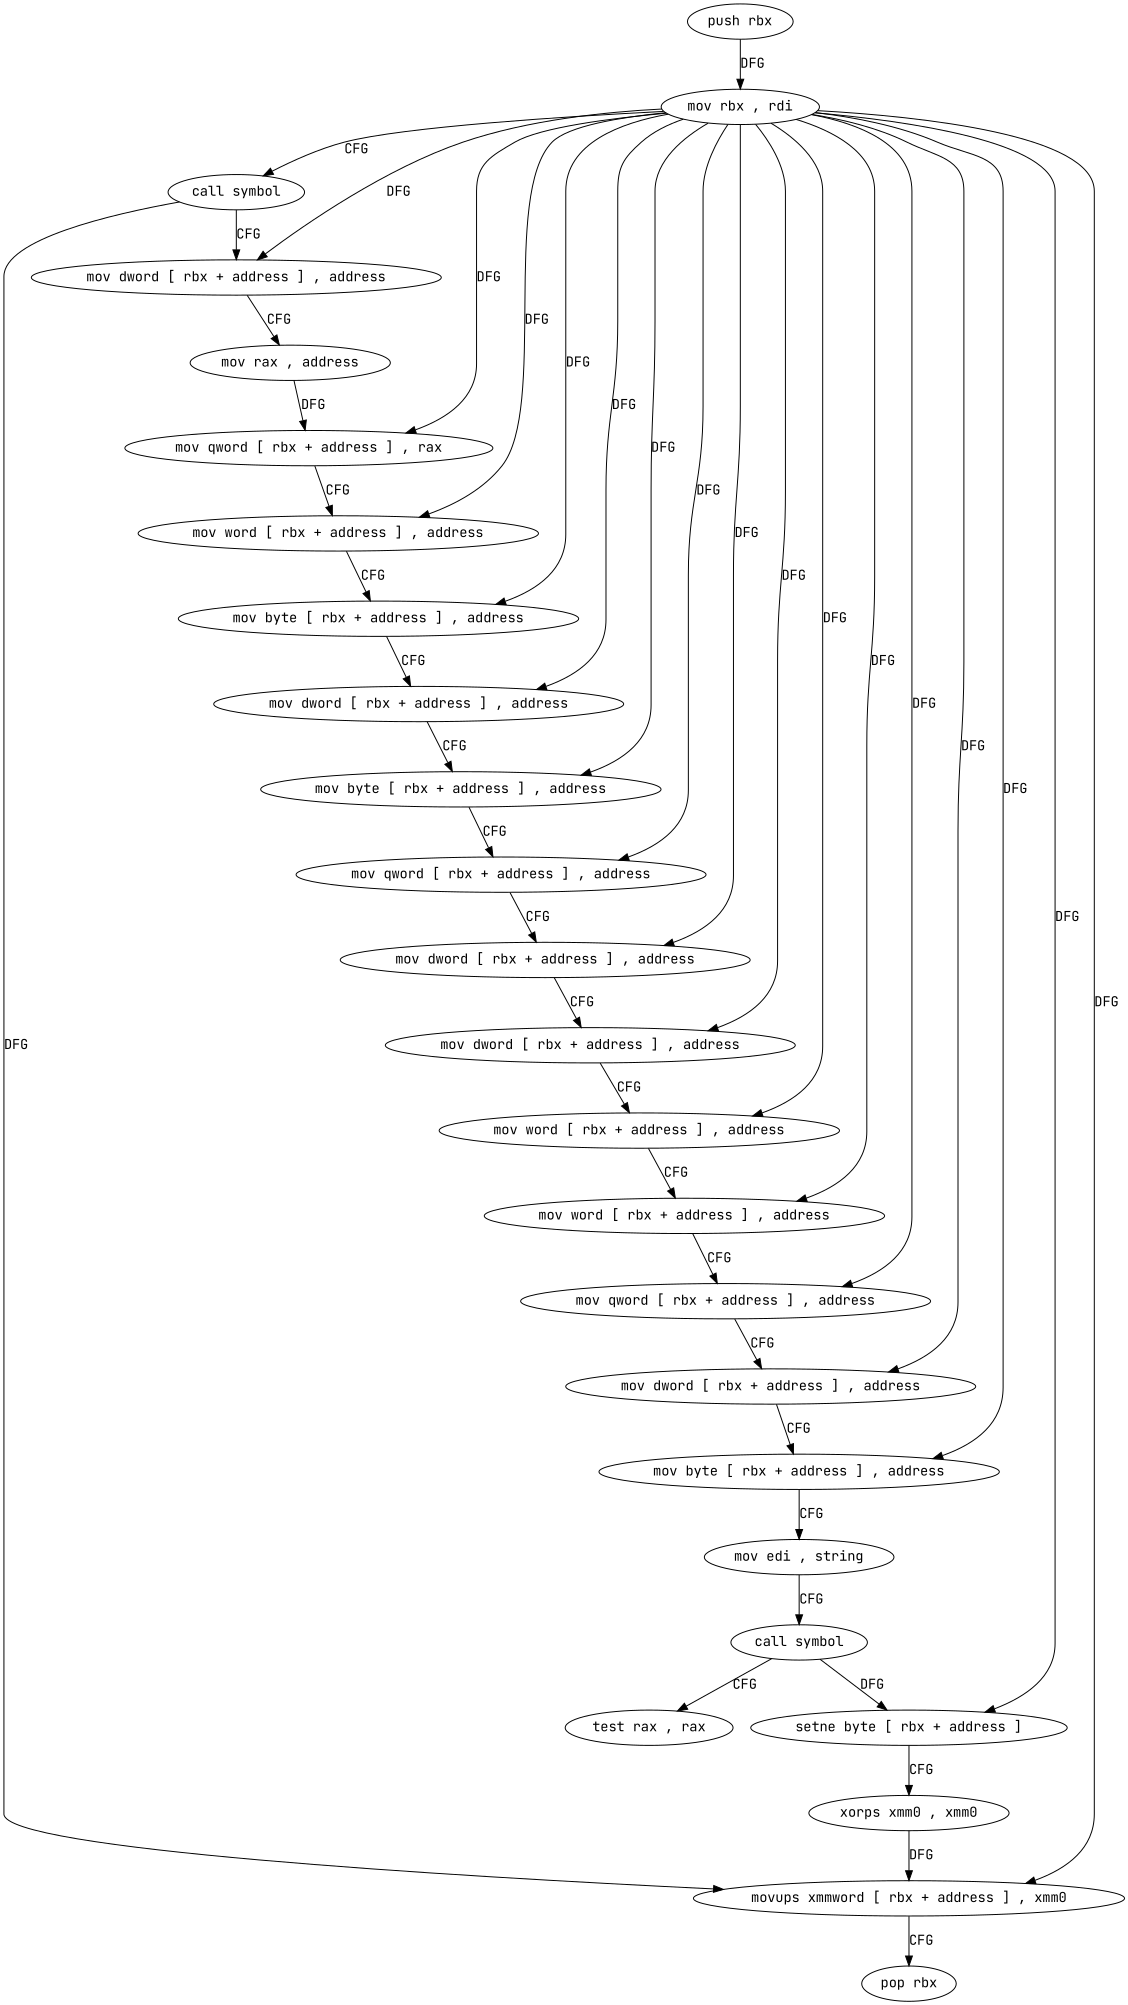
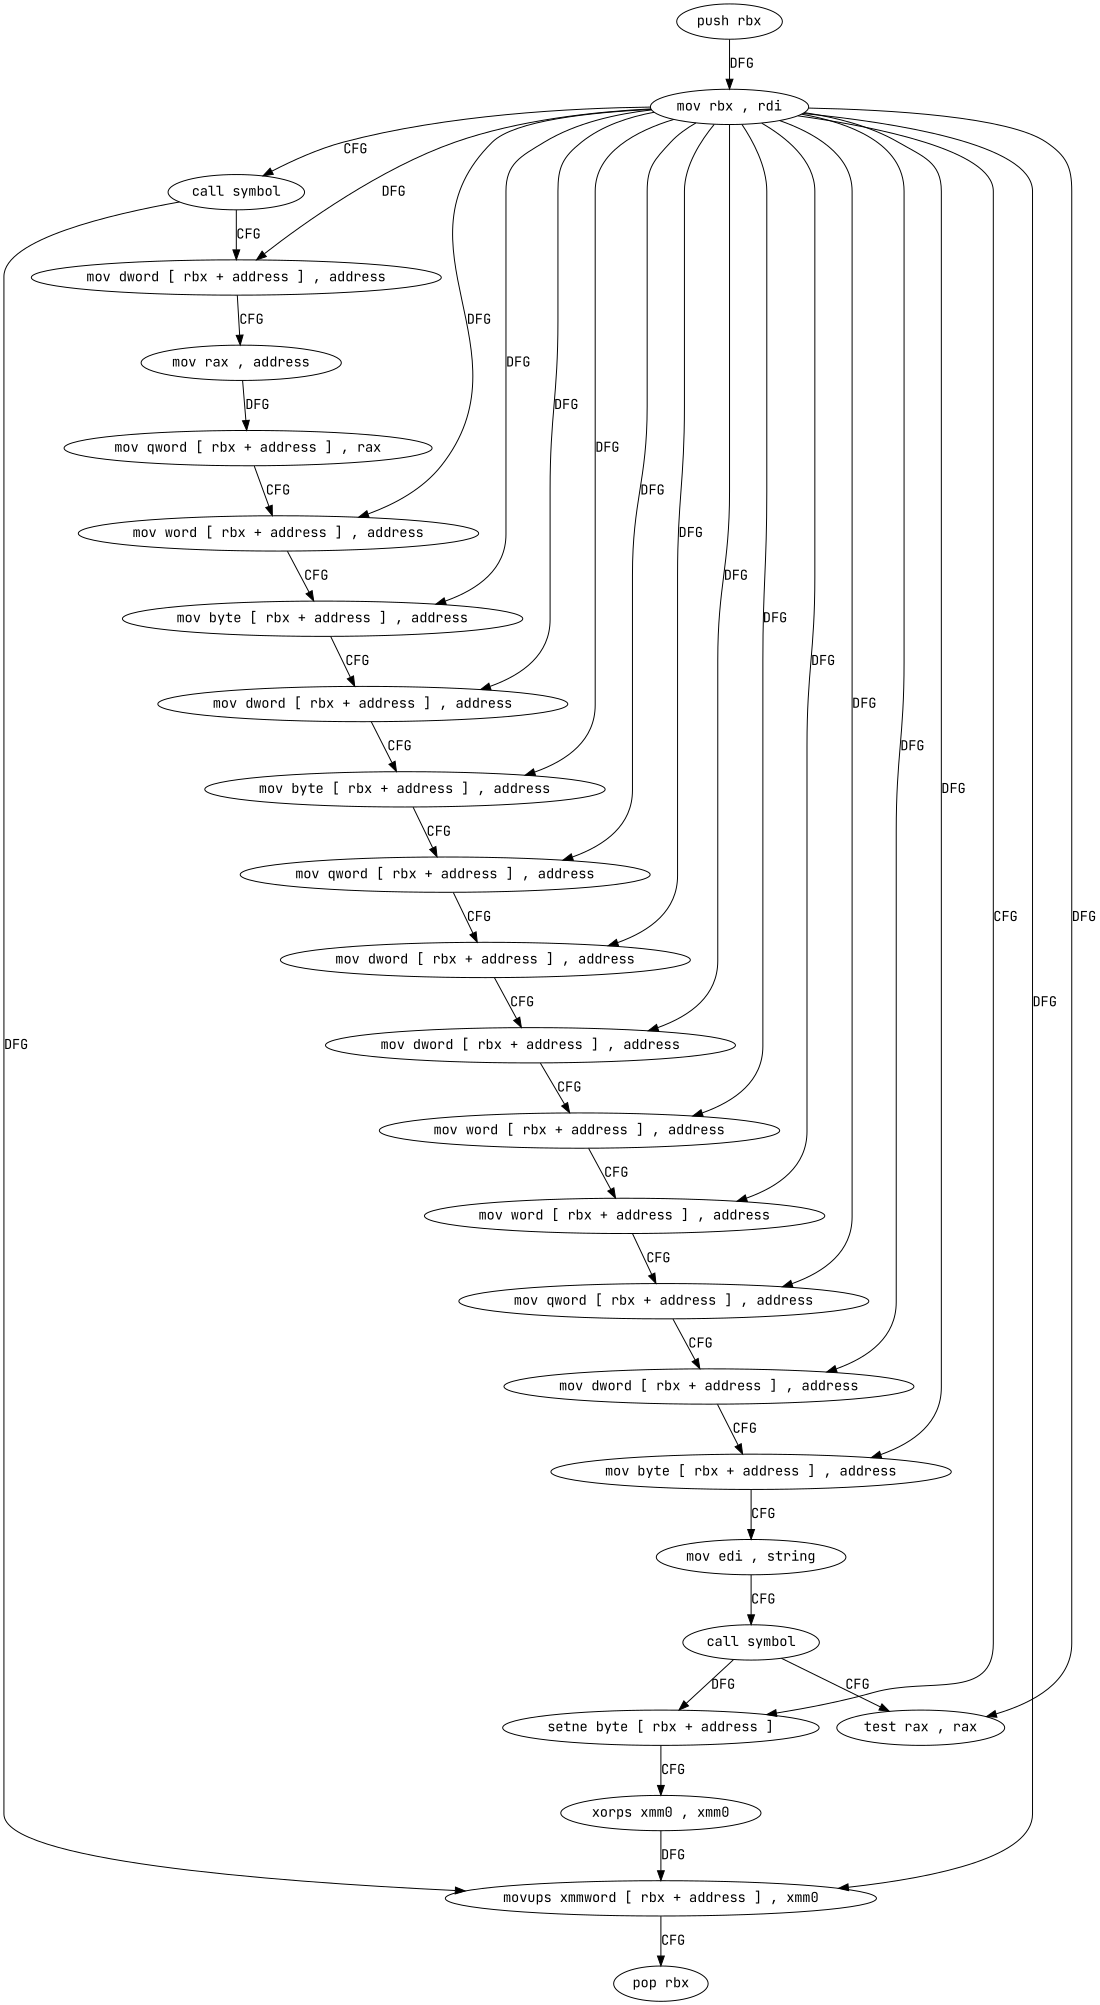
(477, 215) -> (1072, 823)
(1067, 917) -> (1006, 917)
